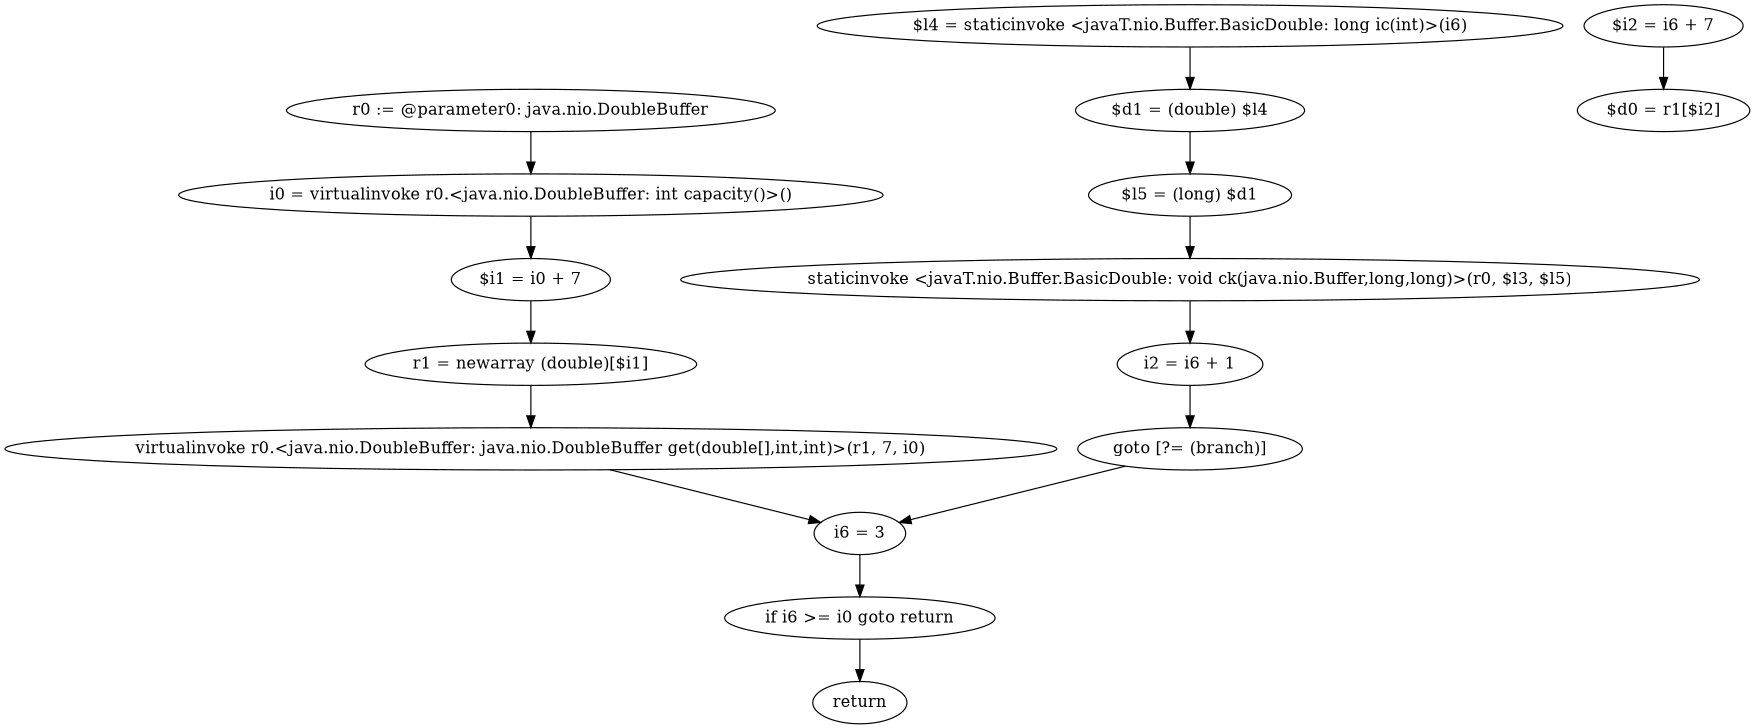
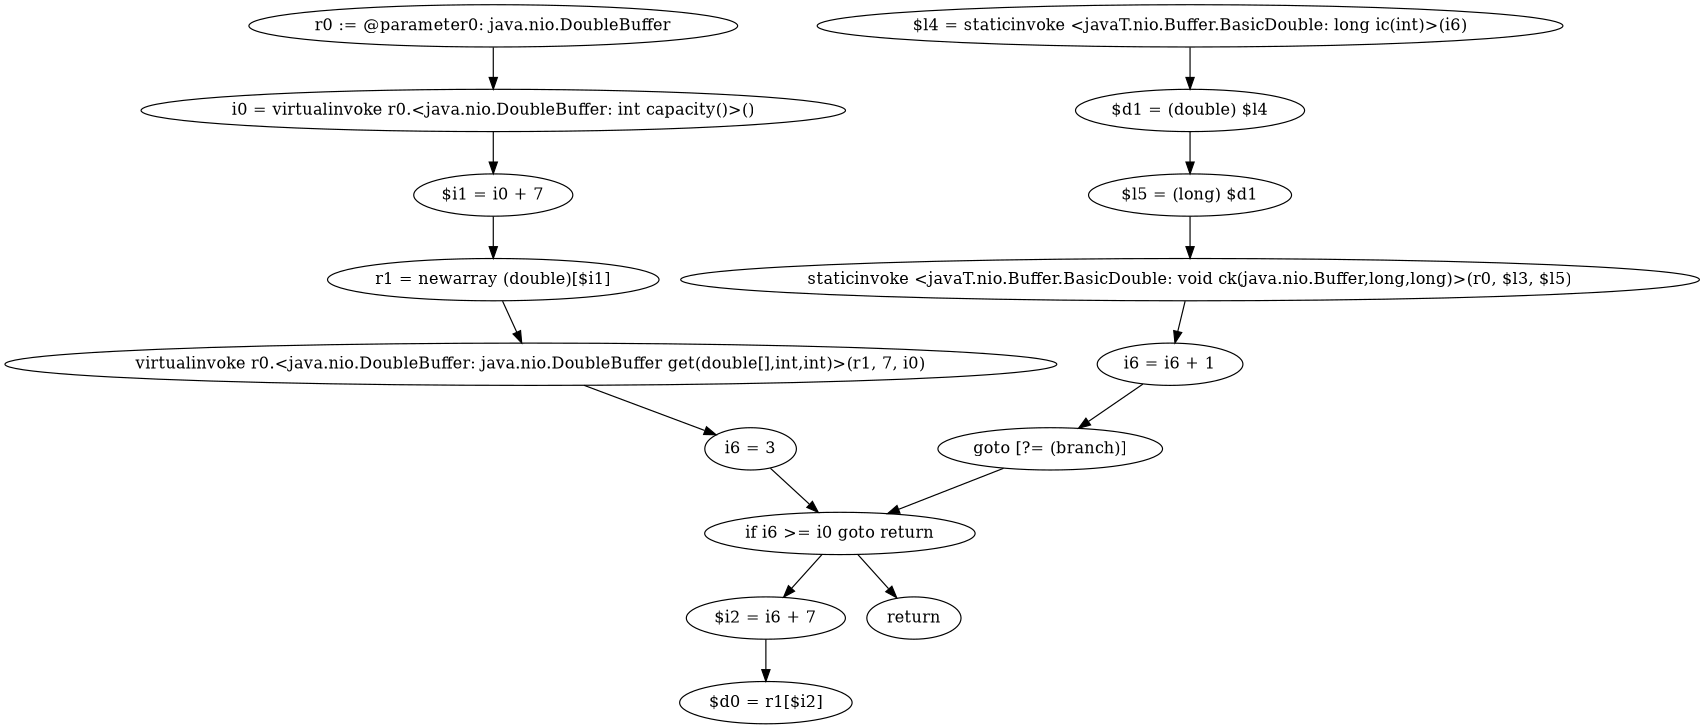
(1190, 364) -> (1170, 364)
(1018, 493) -> (951, 489)
none -> (807, 571)
